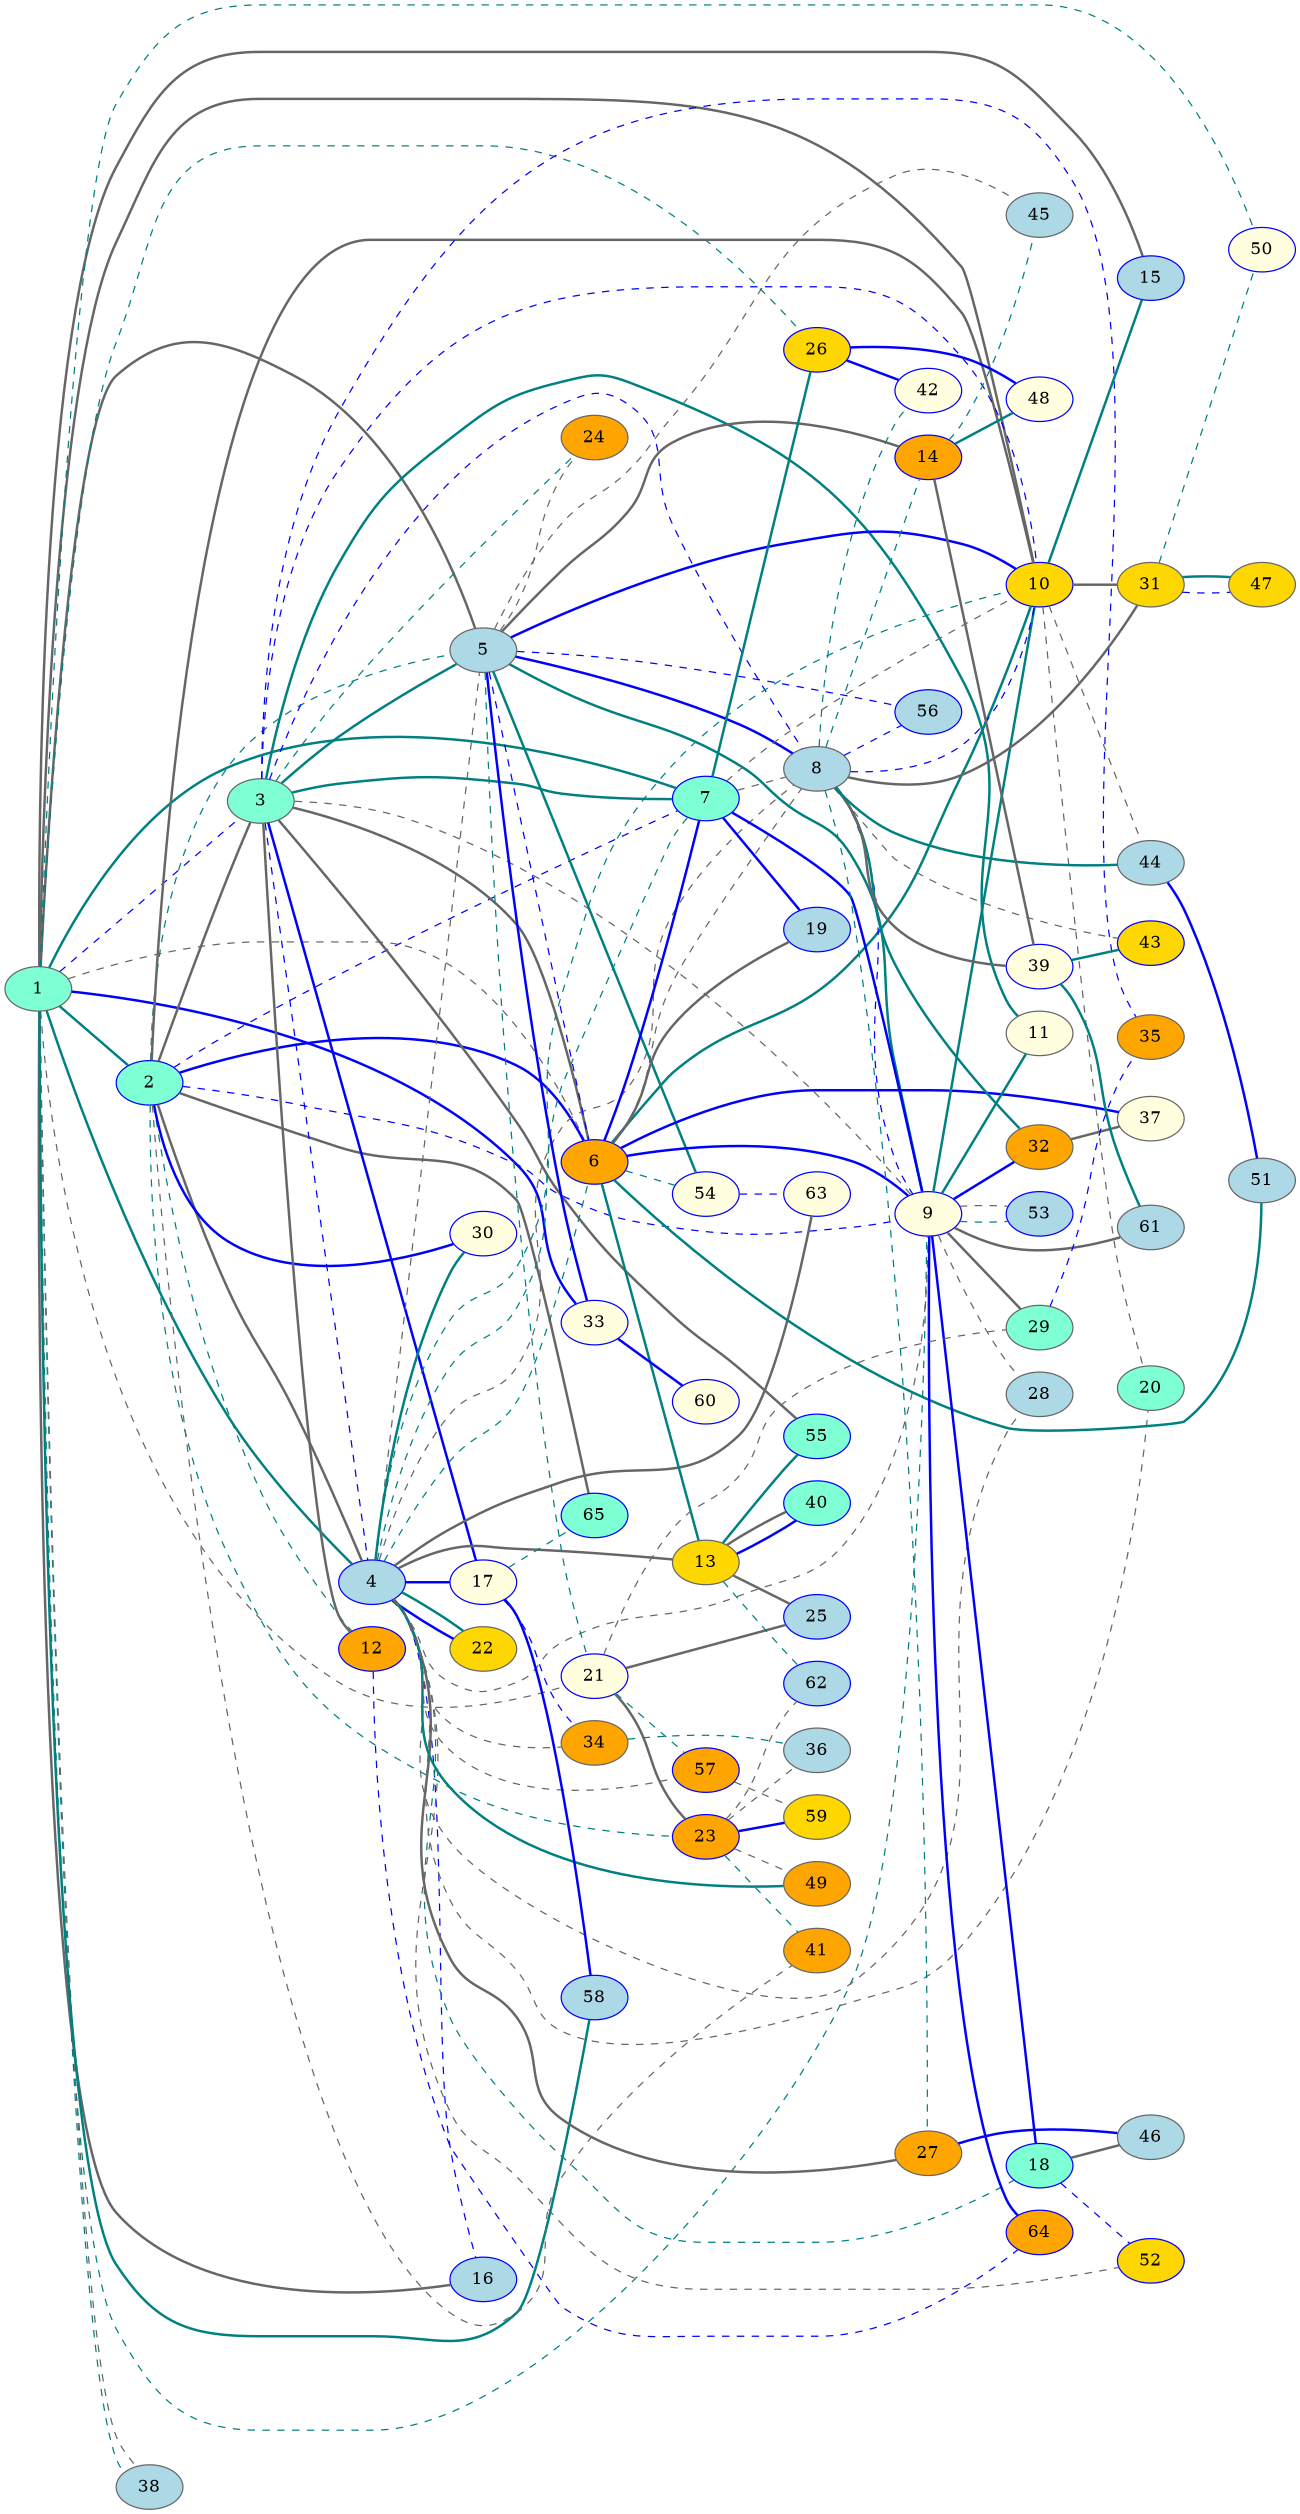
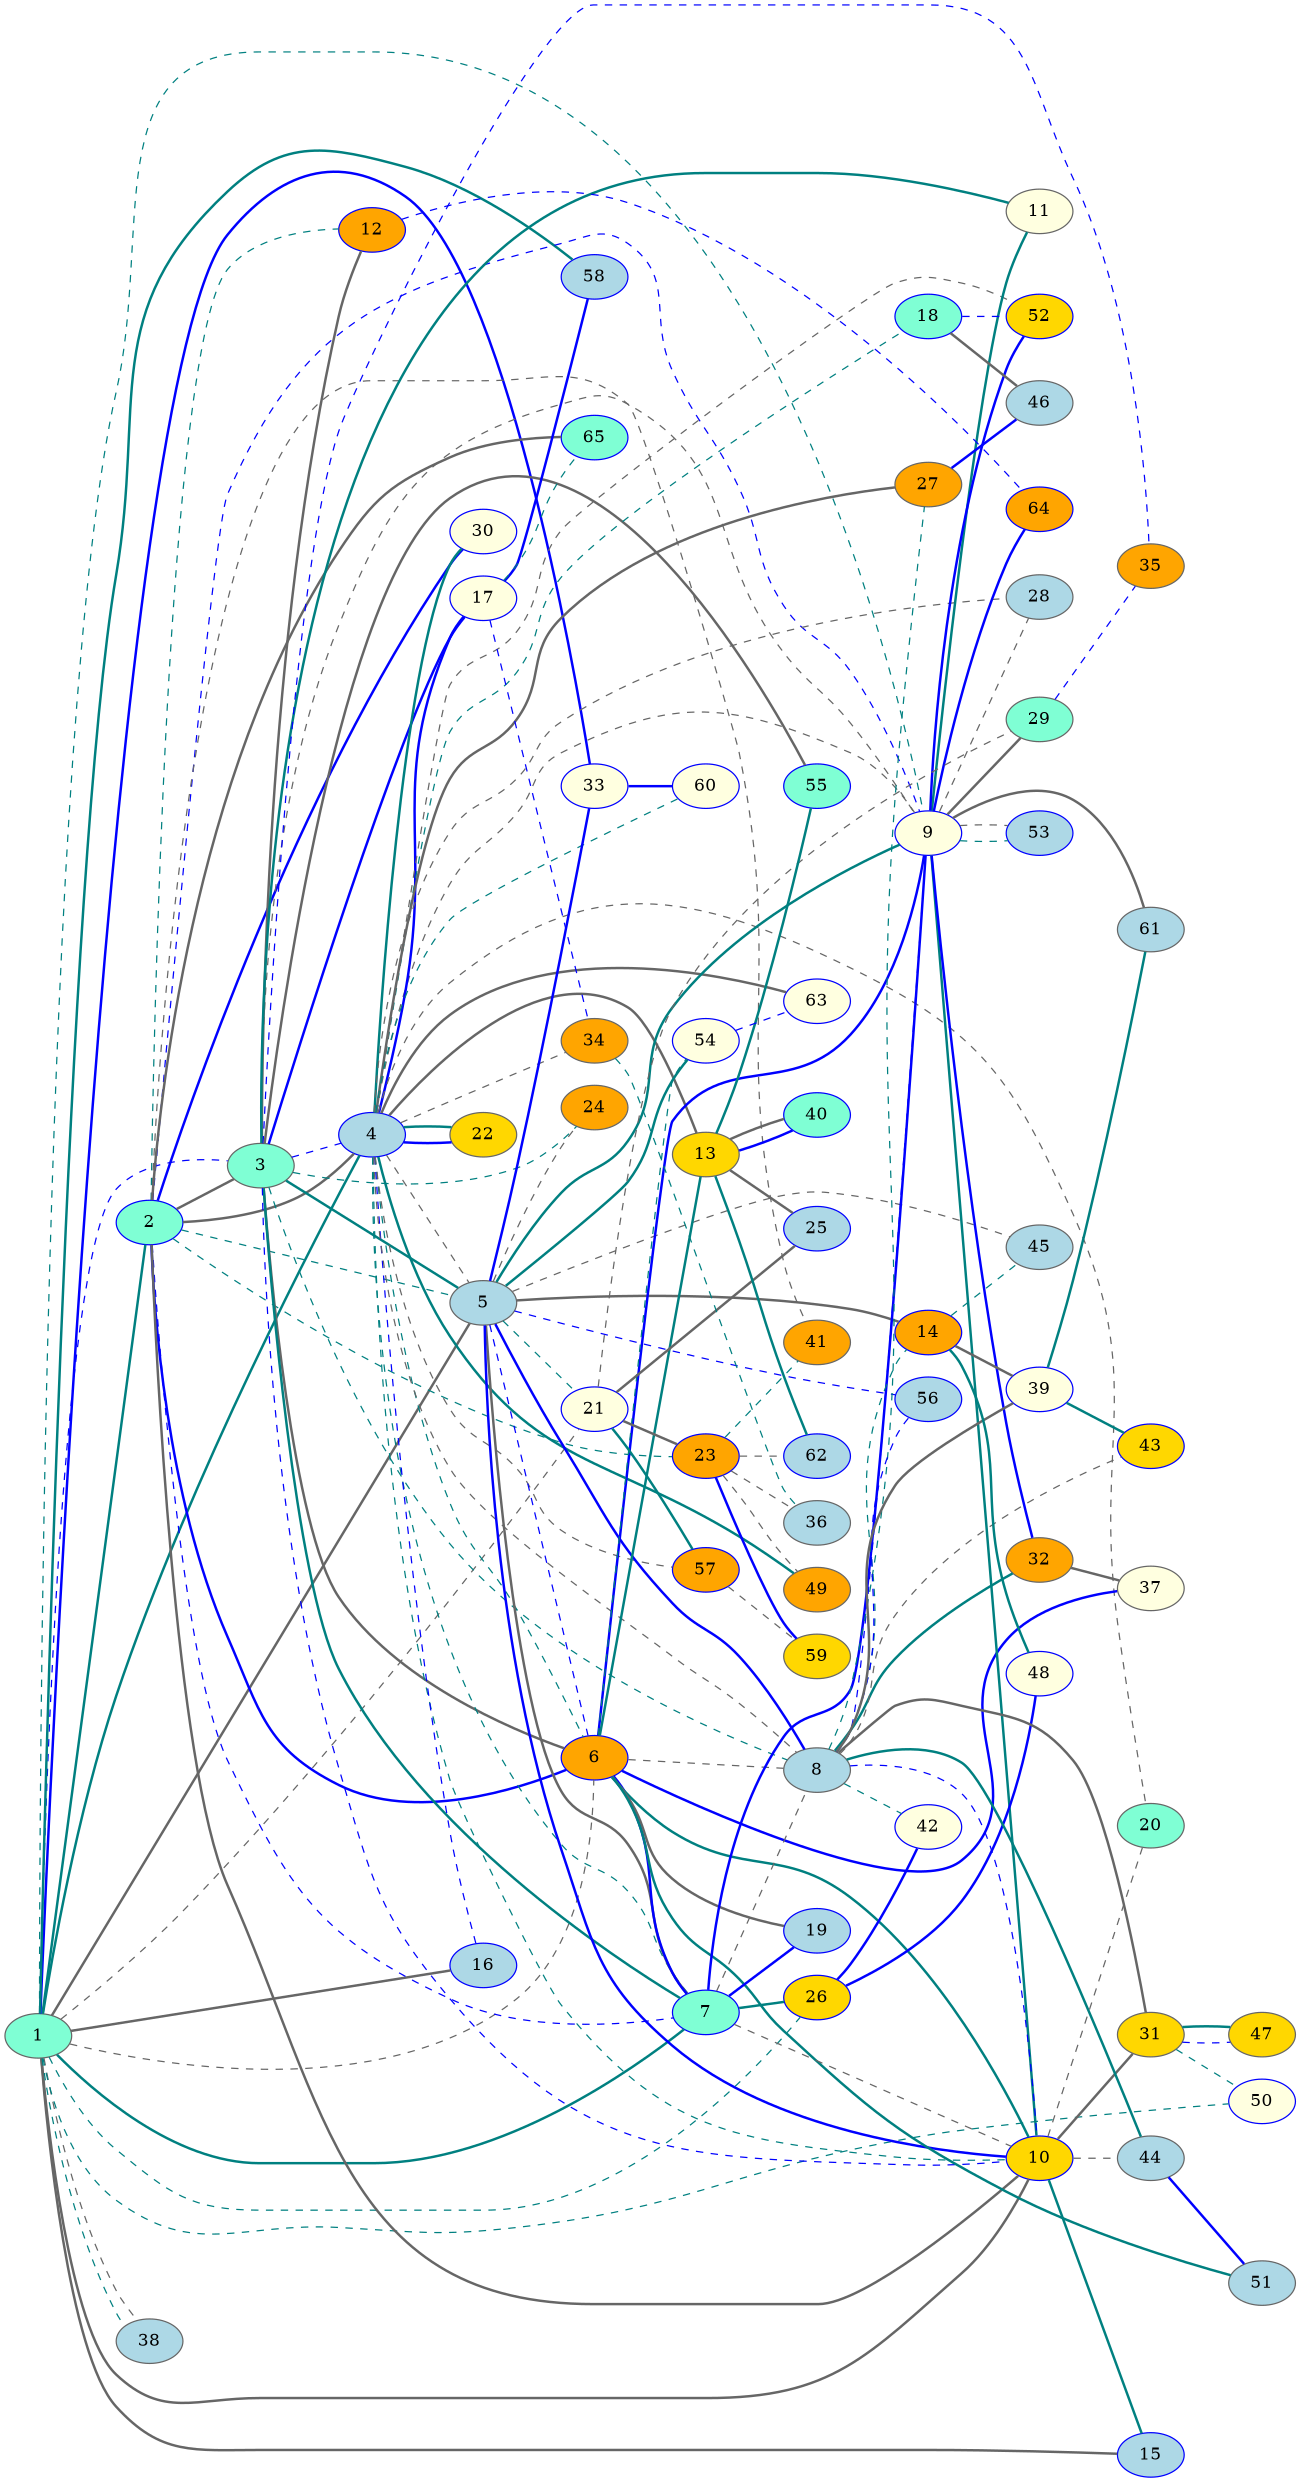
(551, 410) -> (451, 1545)
none -> (470, 905)
(760, 1624) -> (762, 1312)
none -> (528, 1684)
(984, 1690) -> (956, 569)
(650, 1723) -> (666, 1506)
